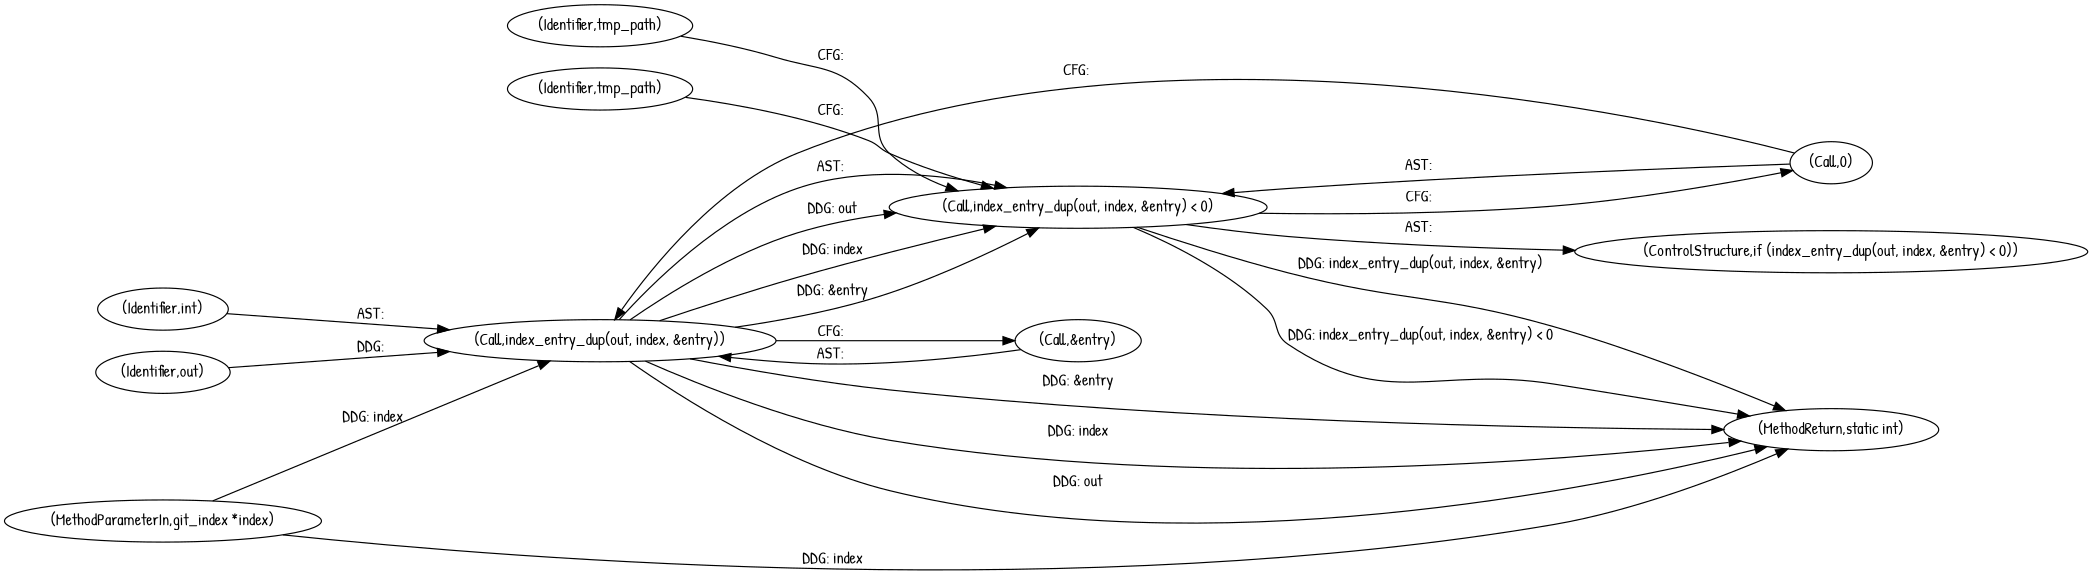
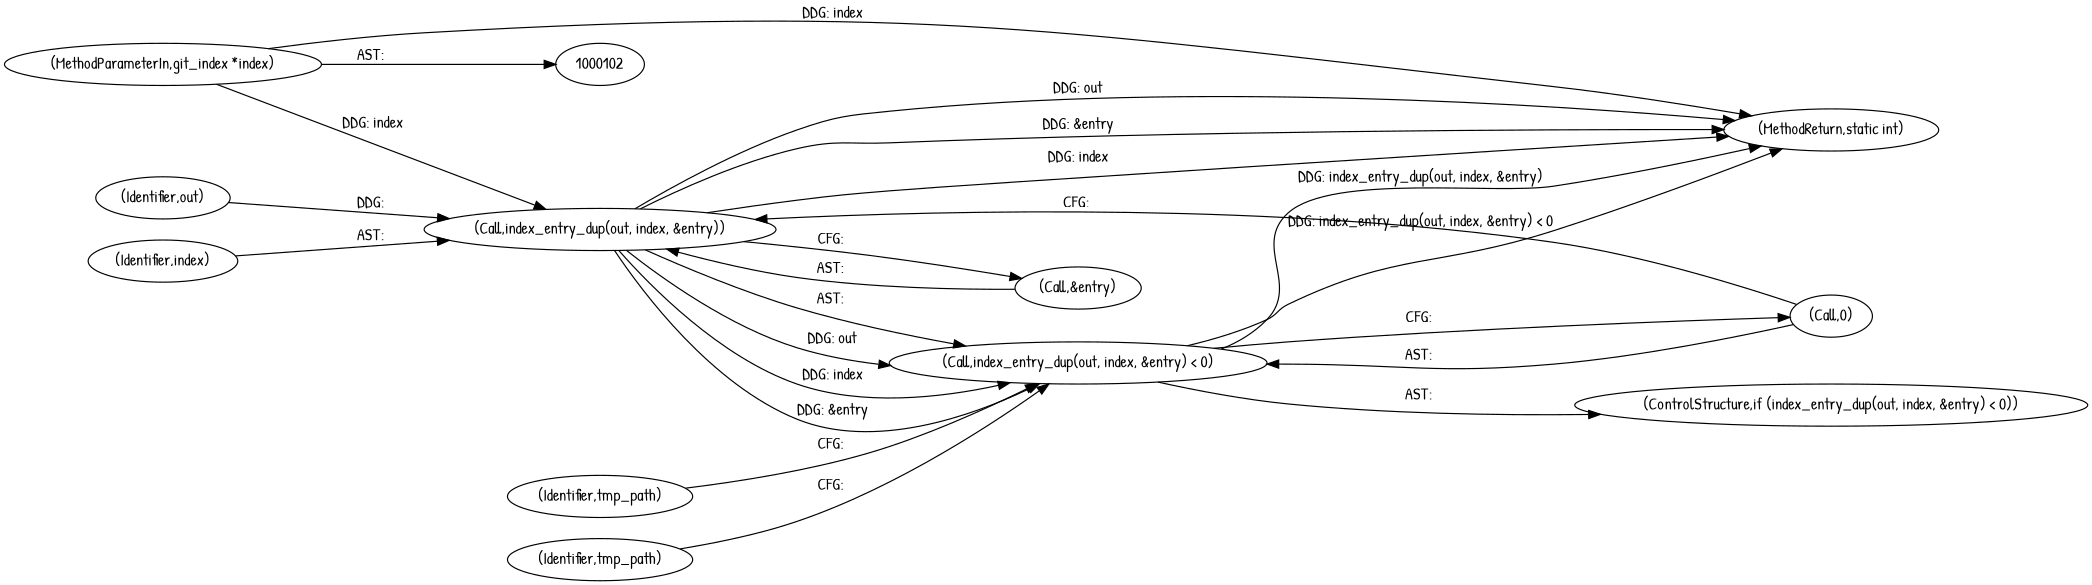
none -> (600, 64)
(163, 309) -> (163, 261)
